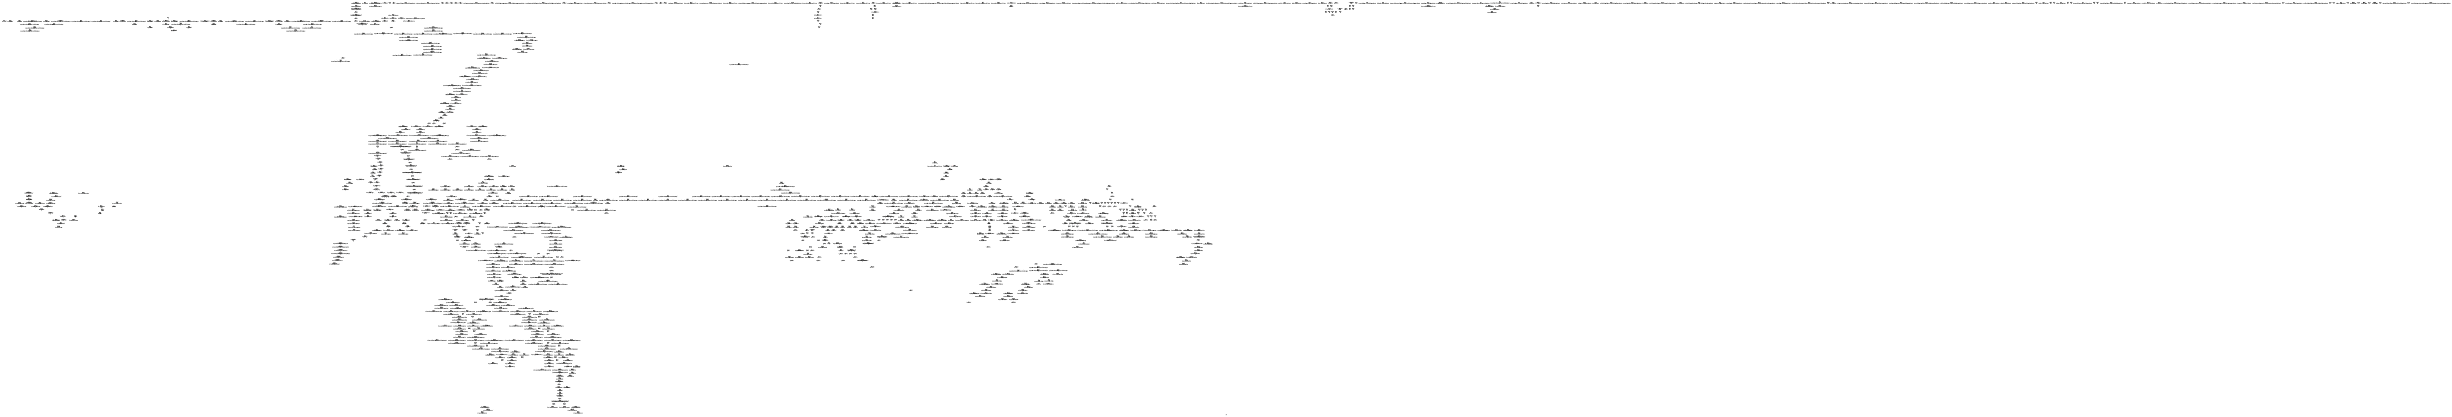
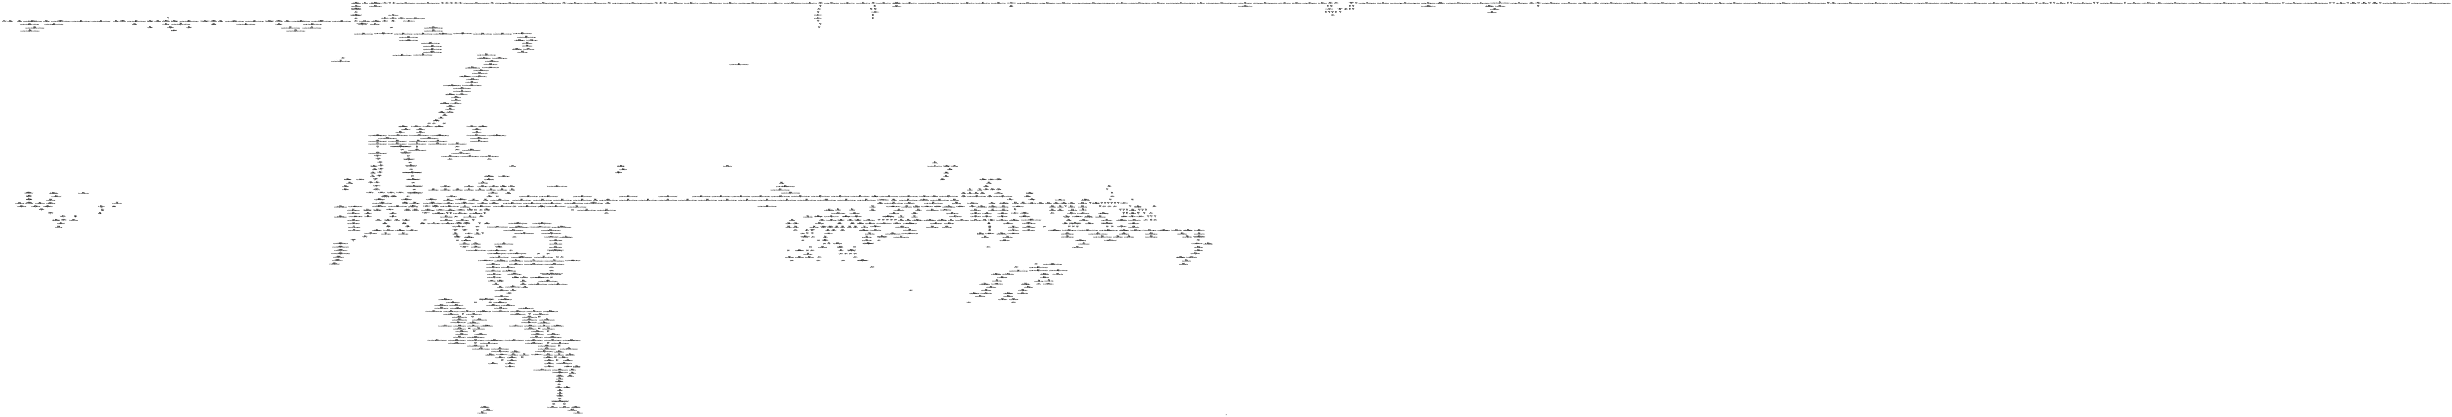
(983, 240) -> none
